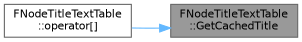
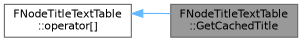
(146, 28) -> (157, 13)
